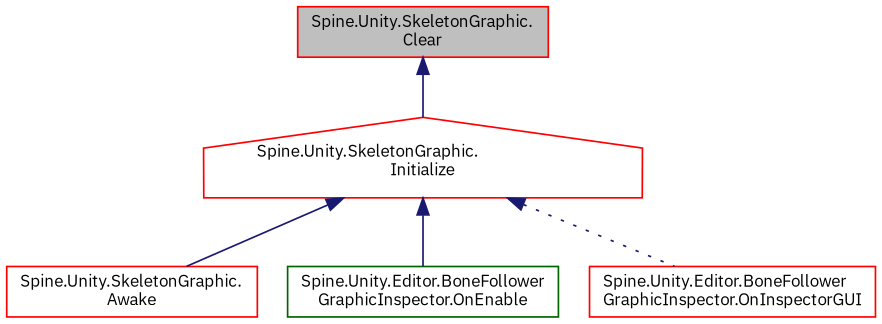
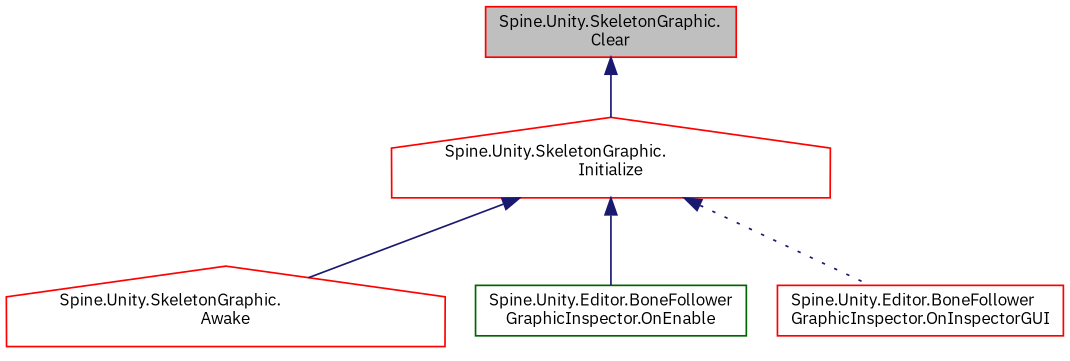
(132, 292) -> (226, 311)
